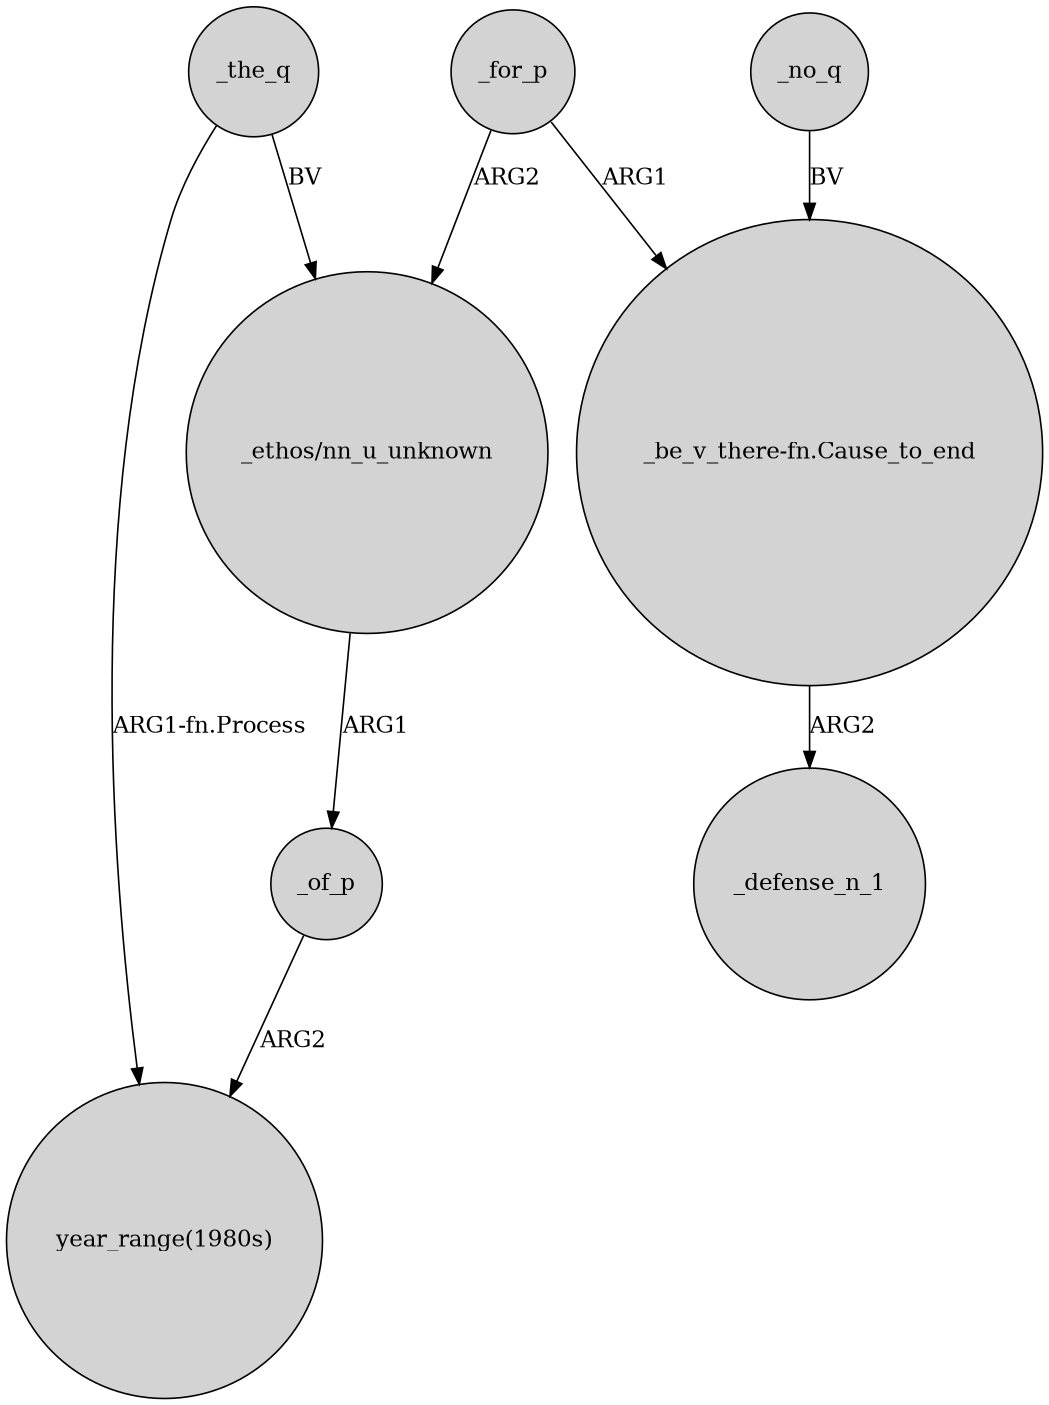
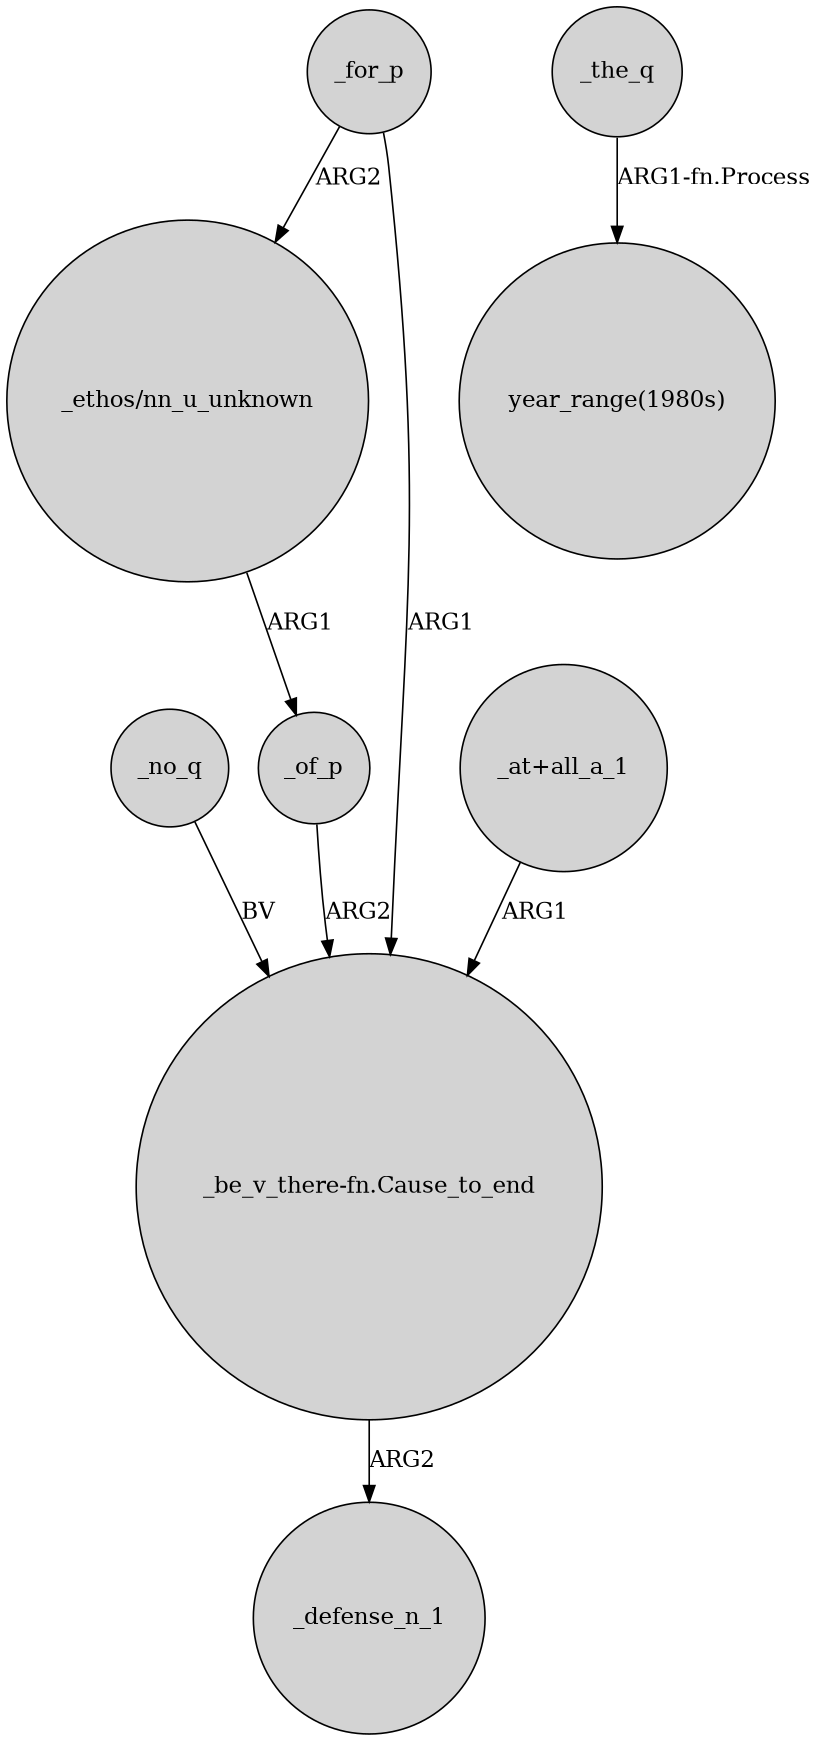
(291, 199) -> none
none -> (564, 768)
(270, 1008) -> (321, 883)
